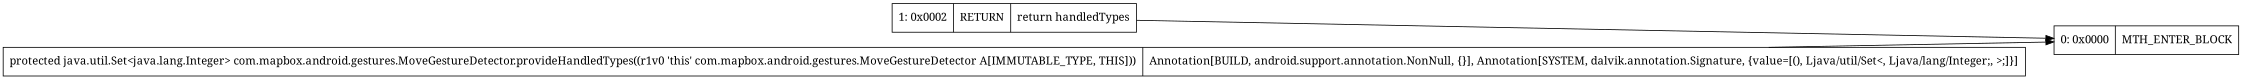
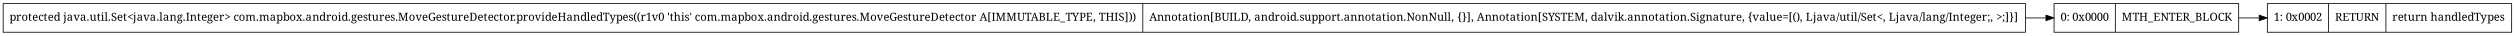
(1591, 29) -> (2249, 18)
